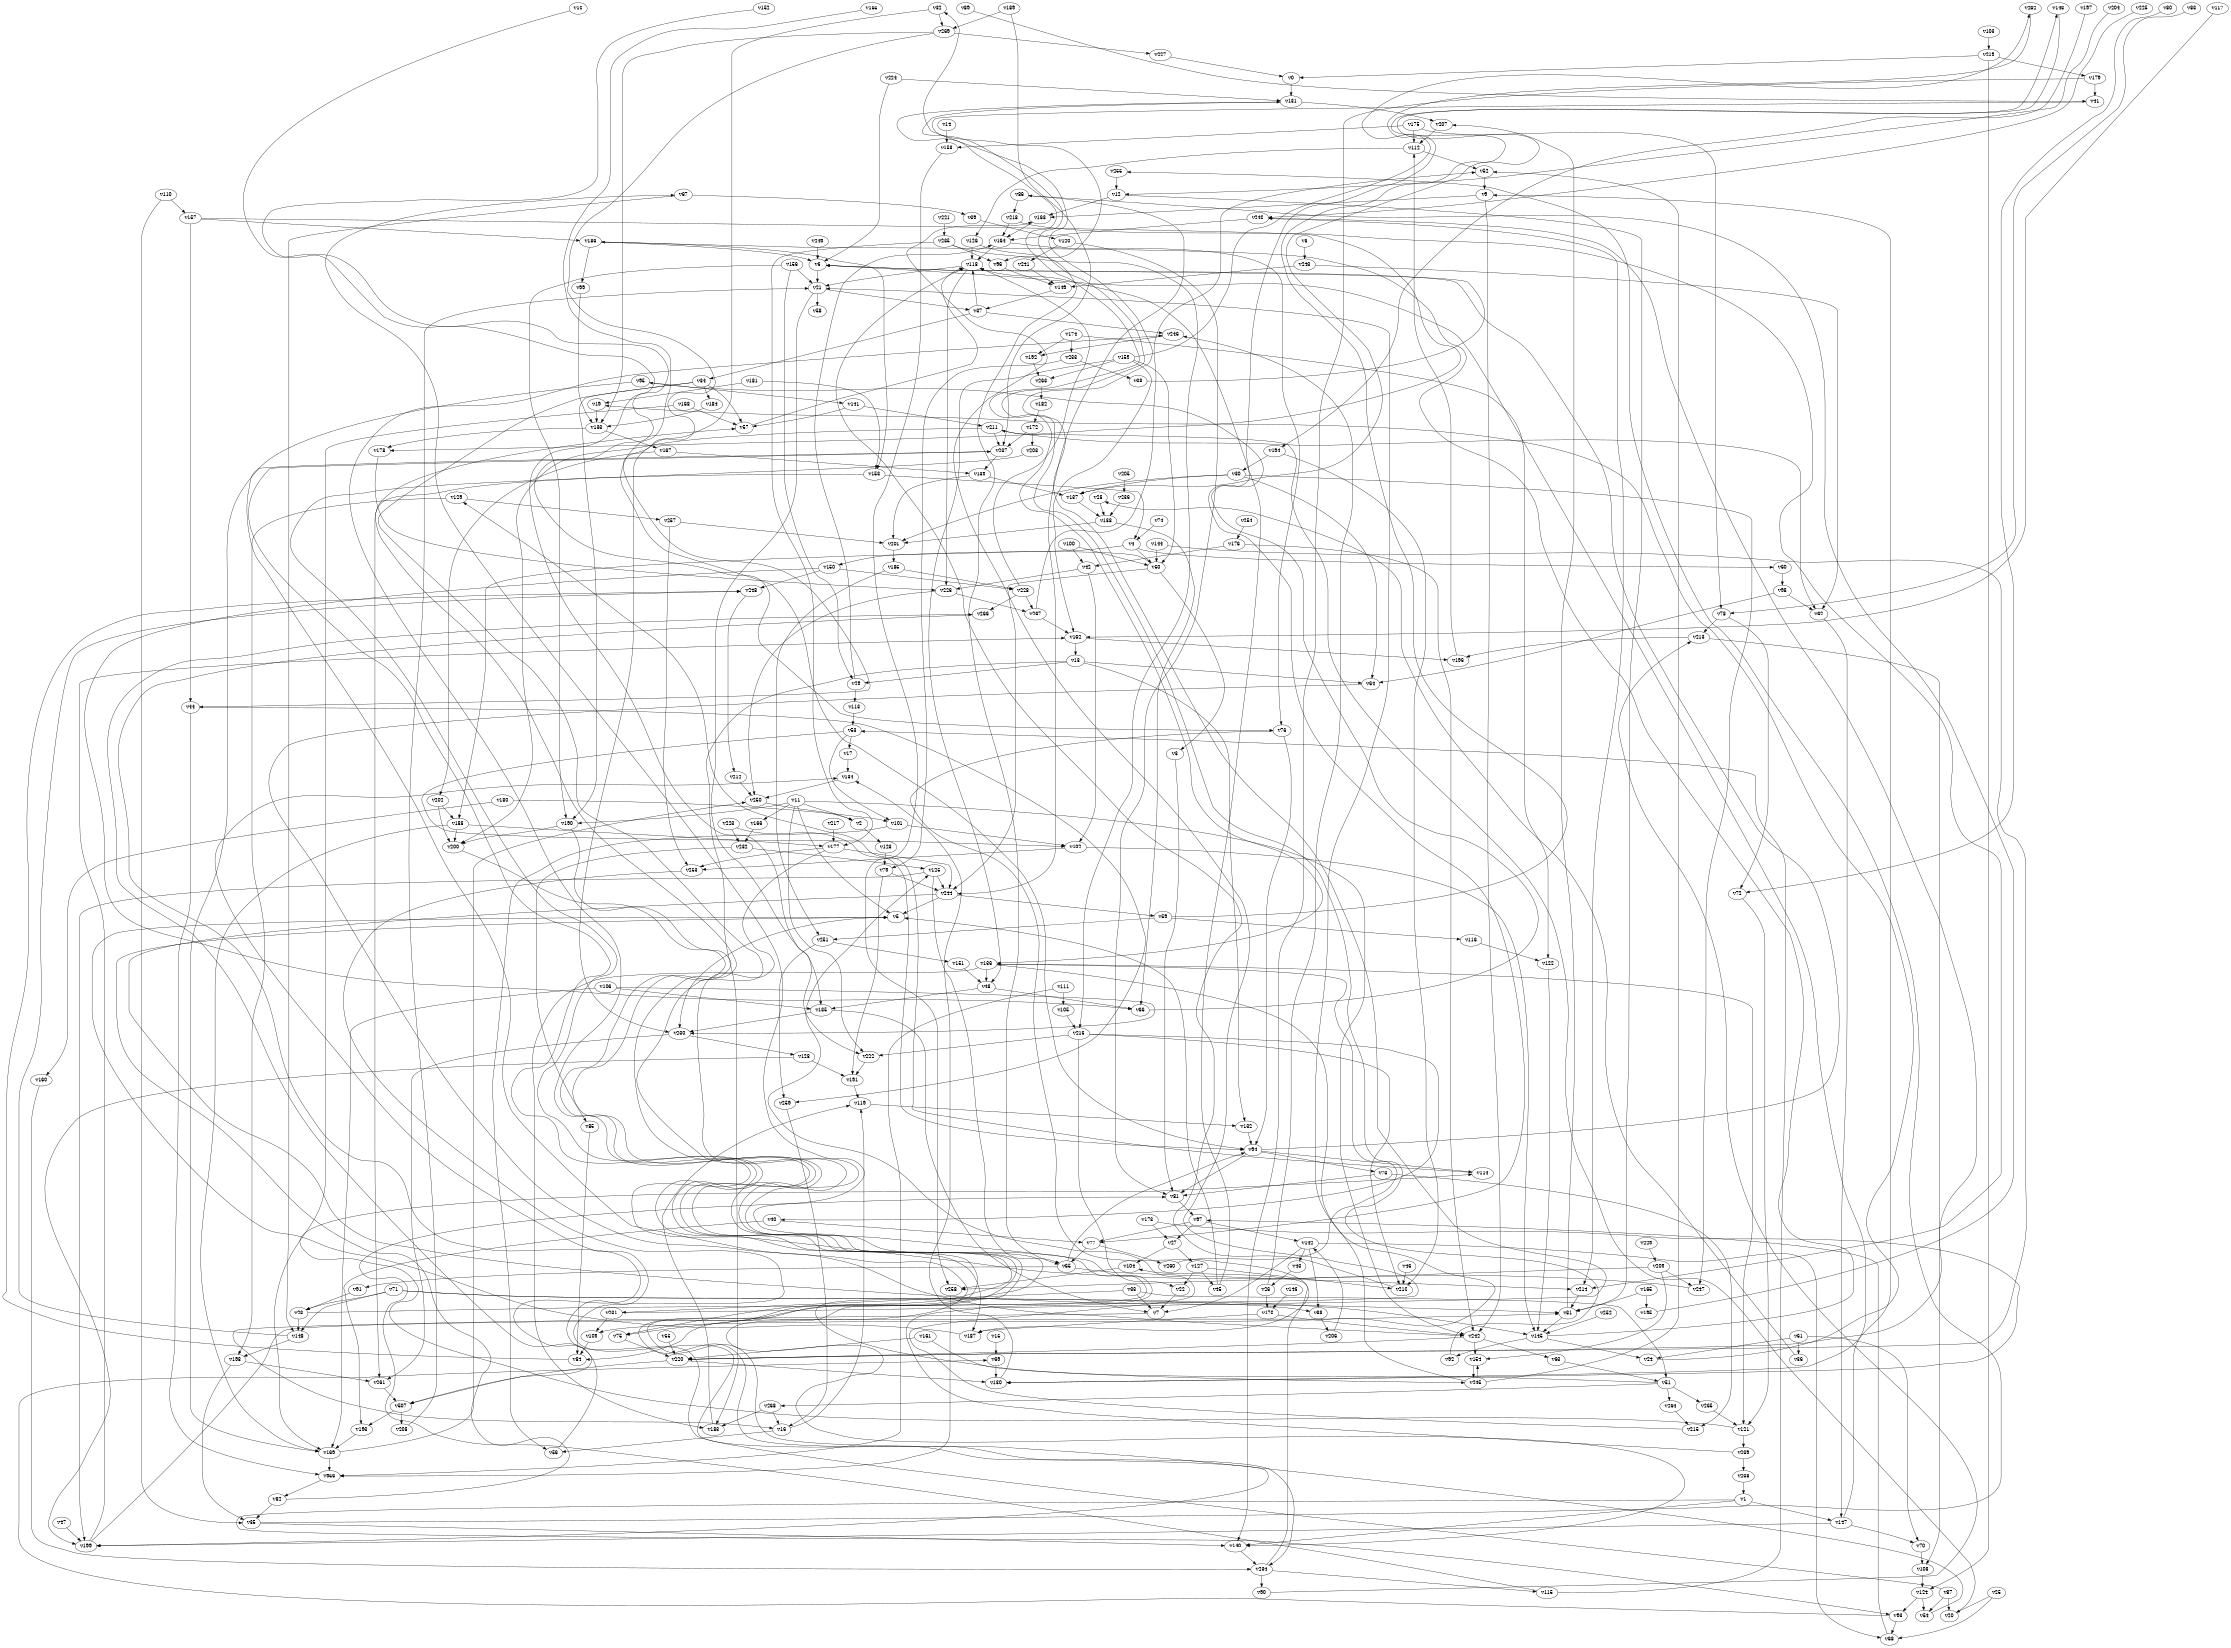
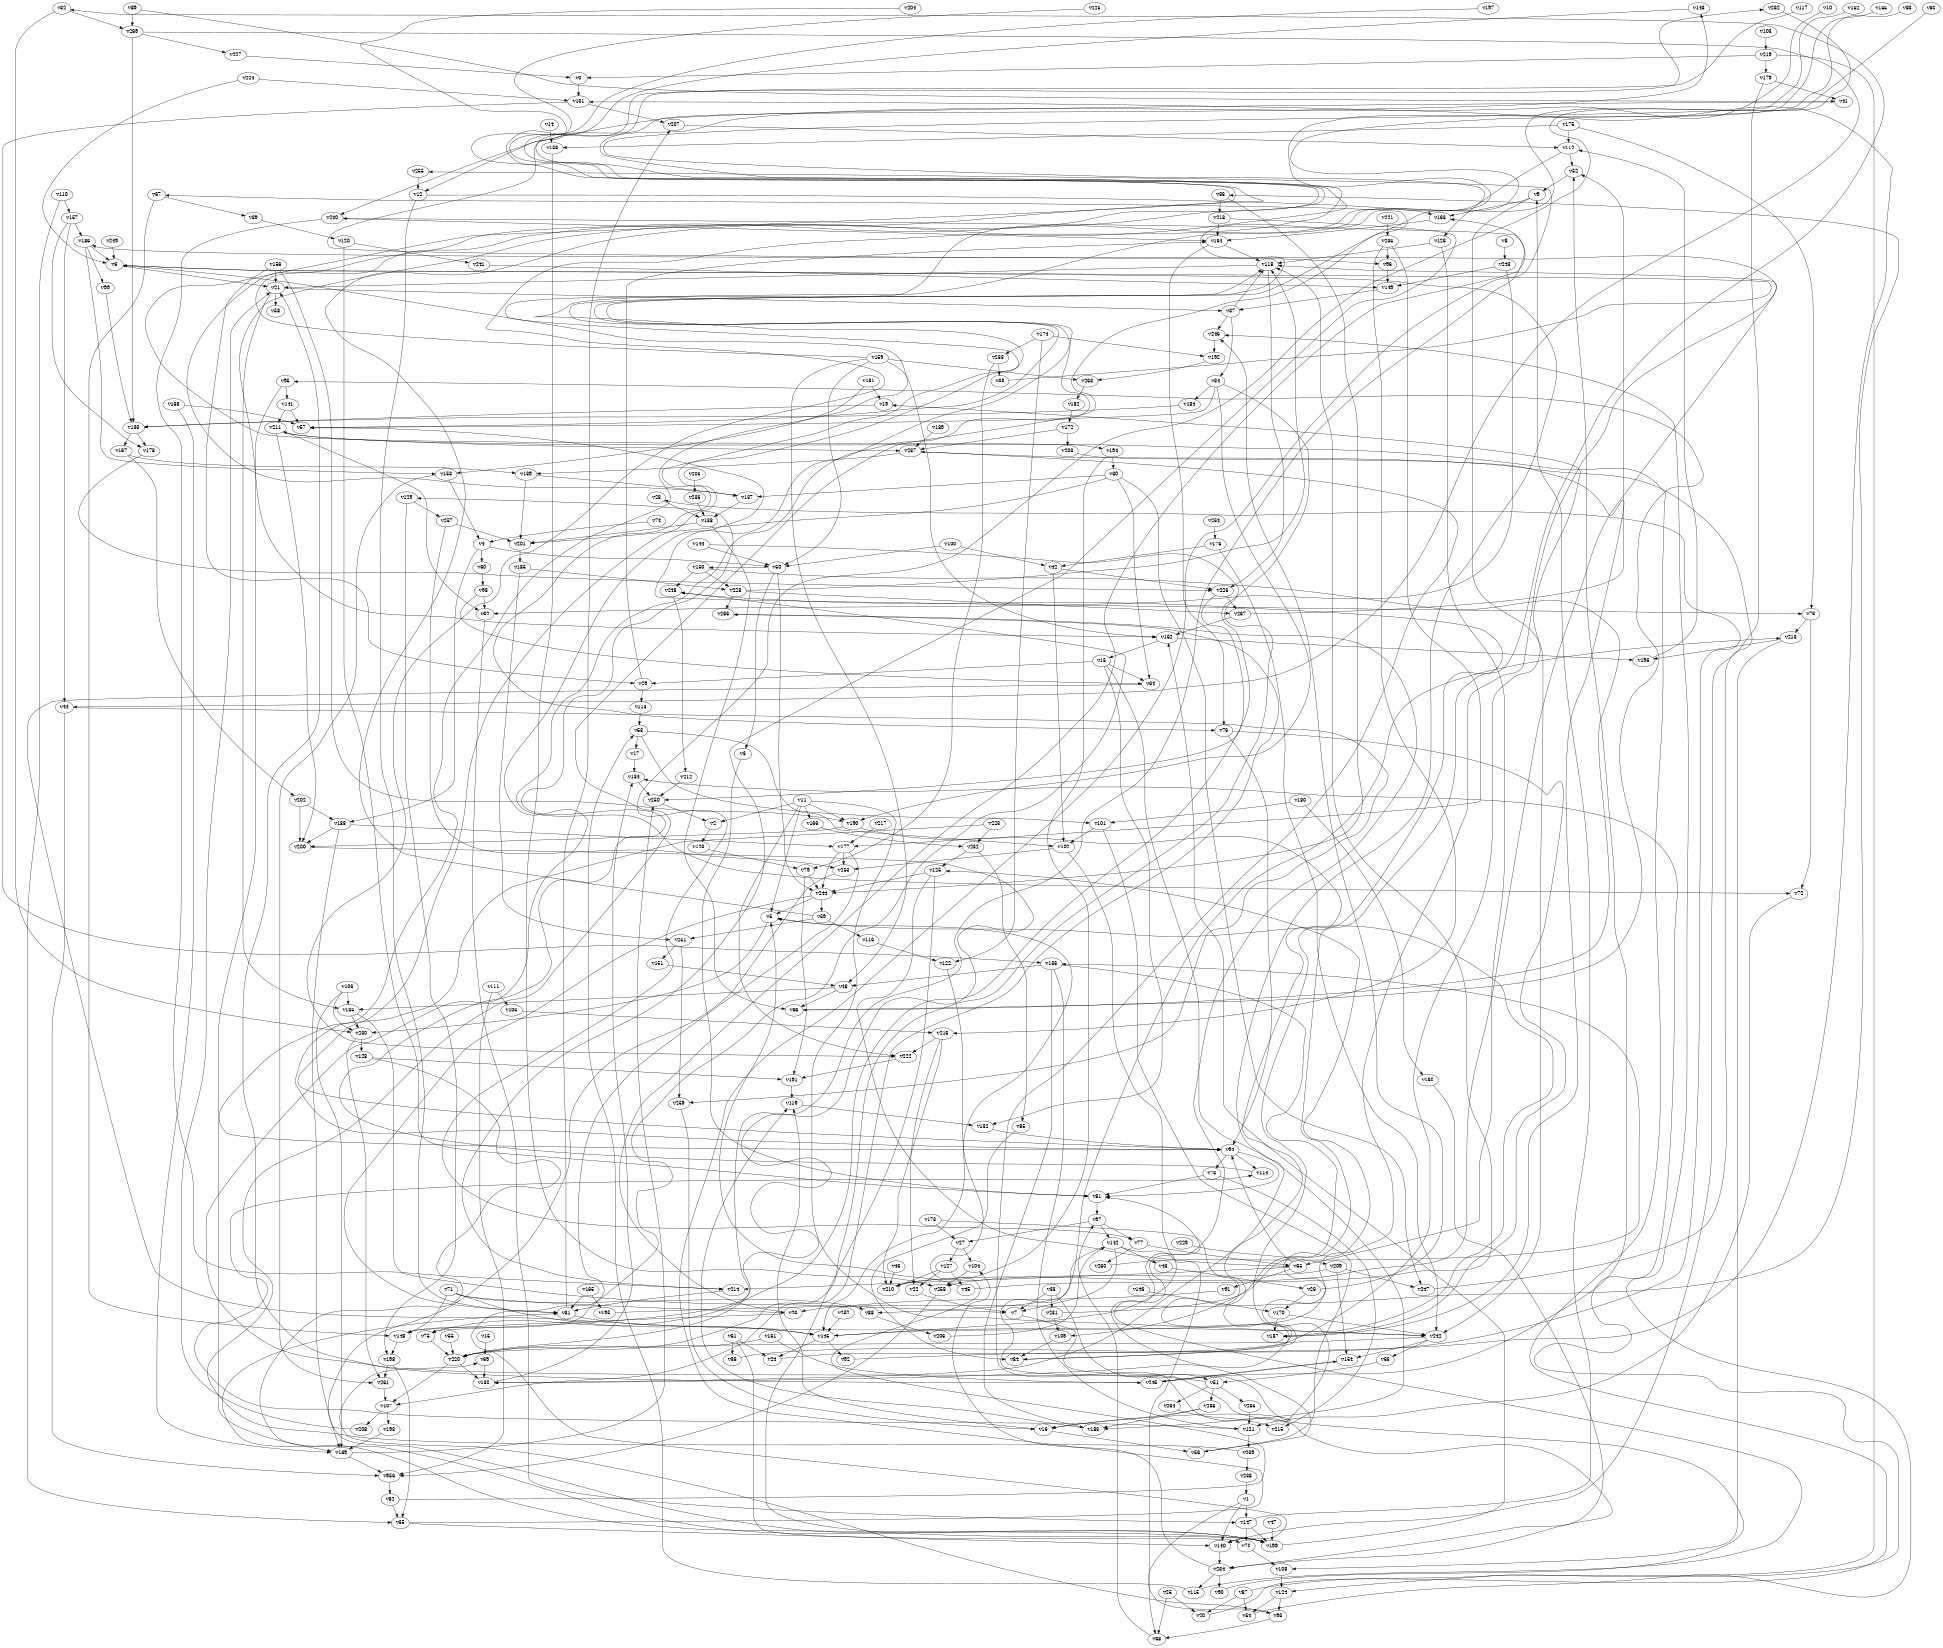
(978, 20) -> (132, 18)
(772, 1220) -> none
(401, 1406) -> (386, 1406)
